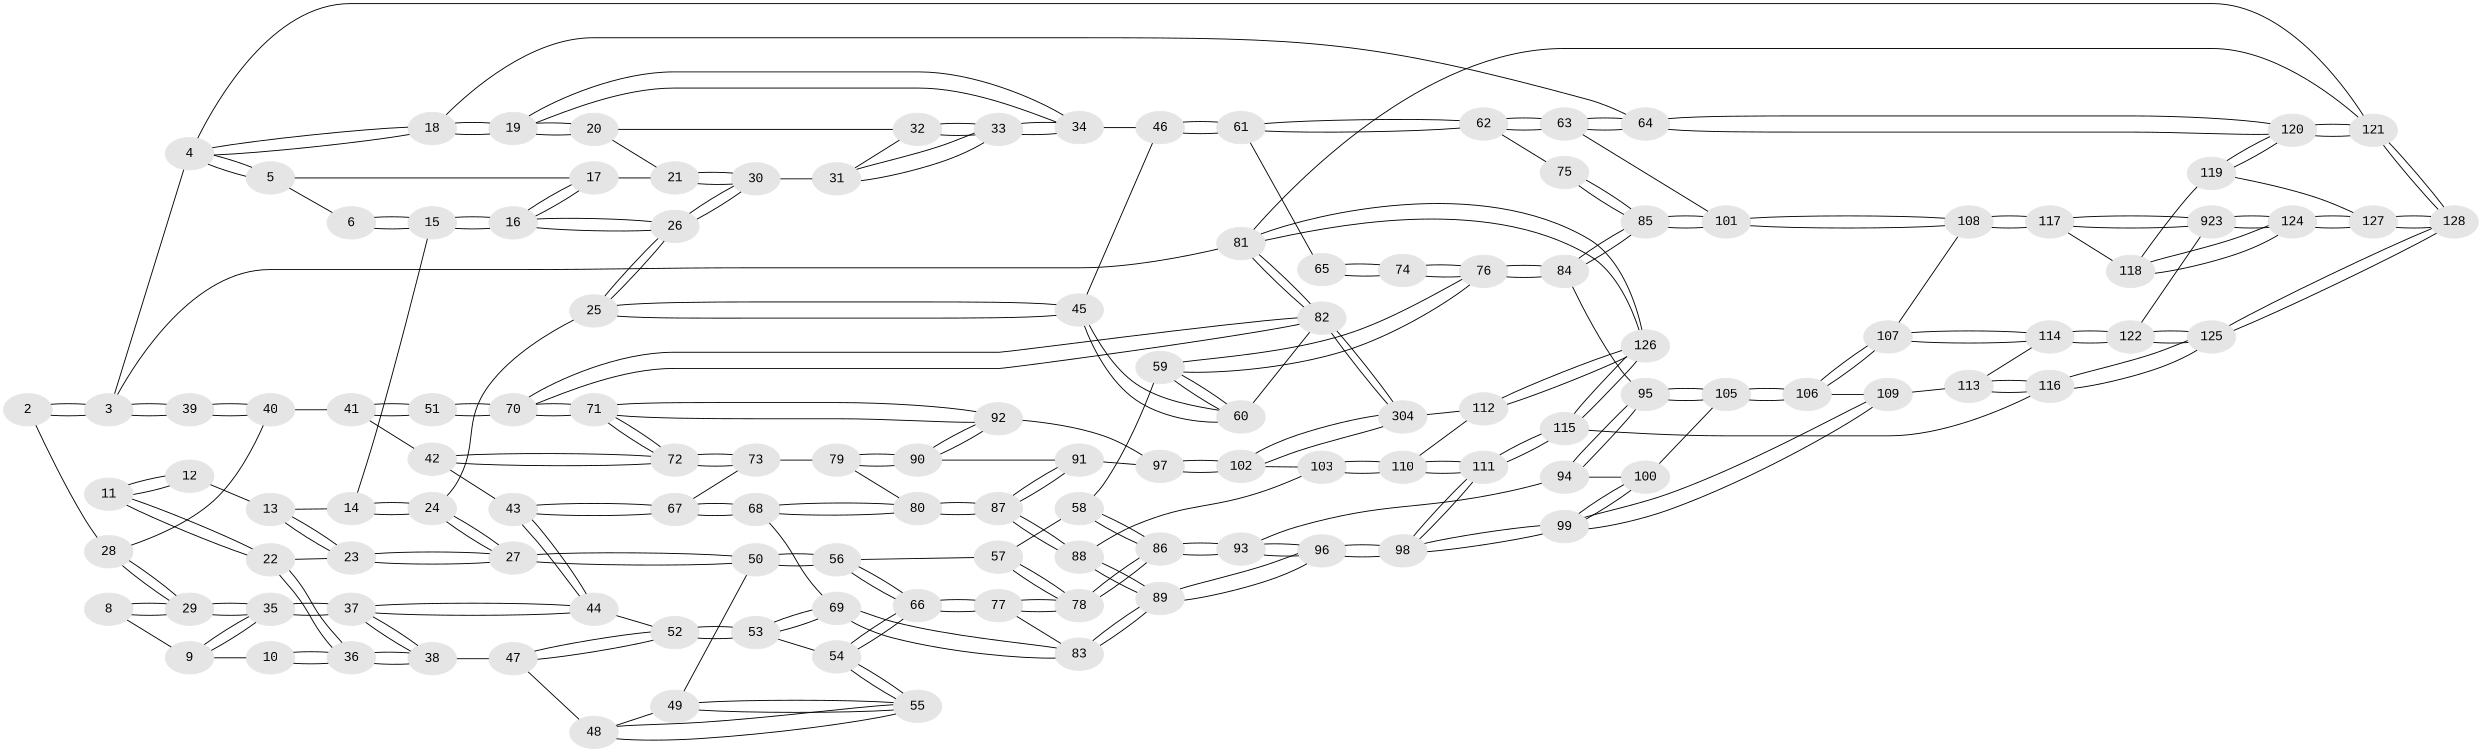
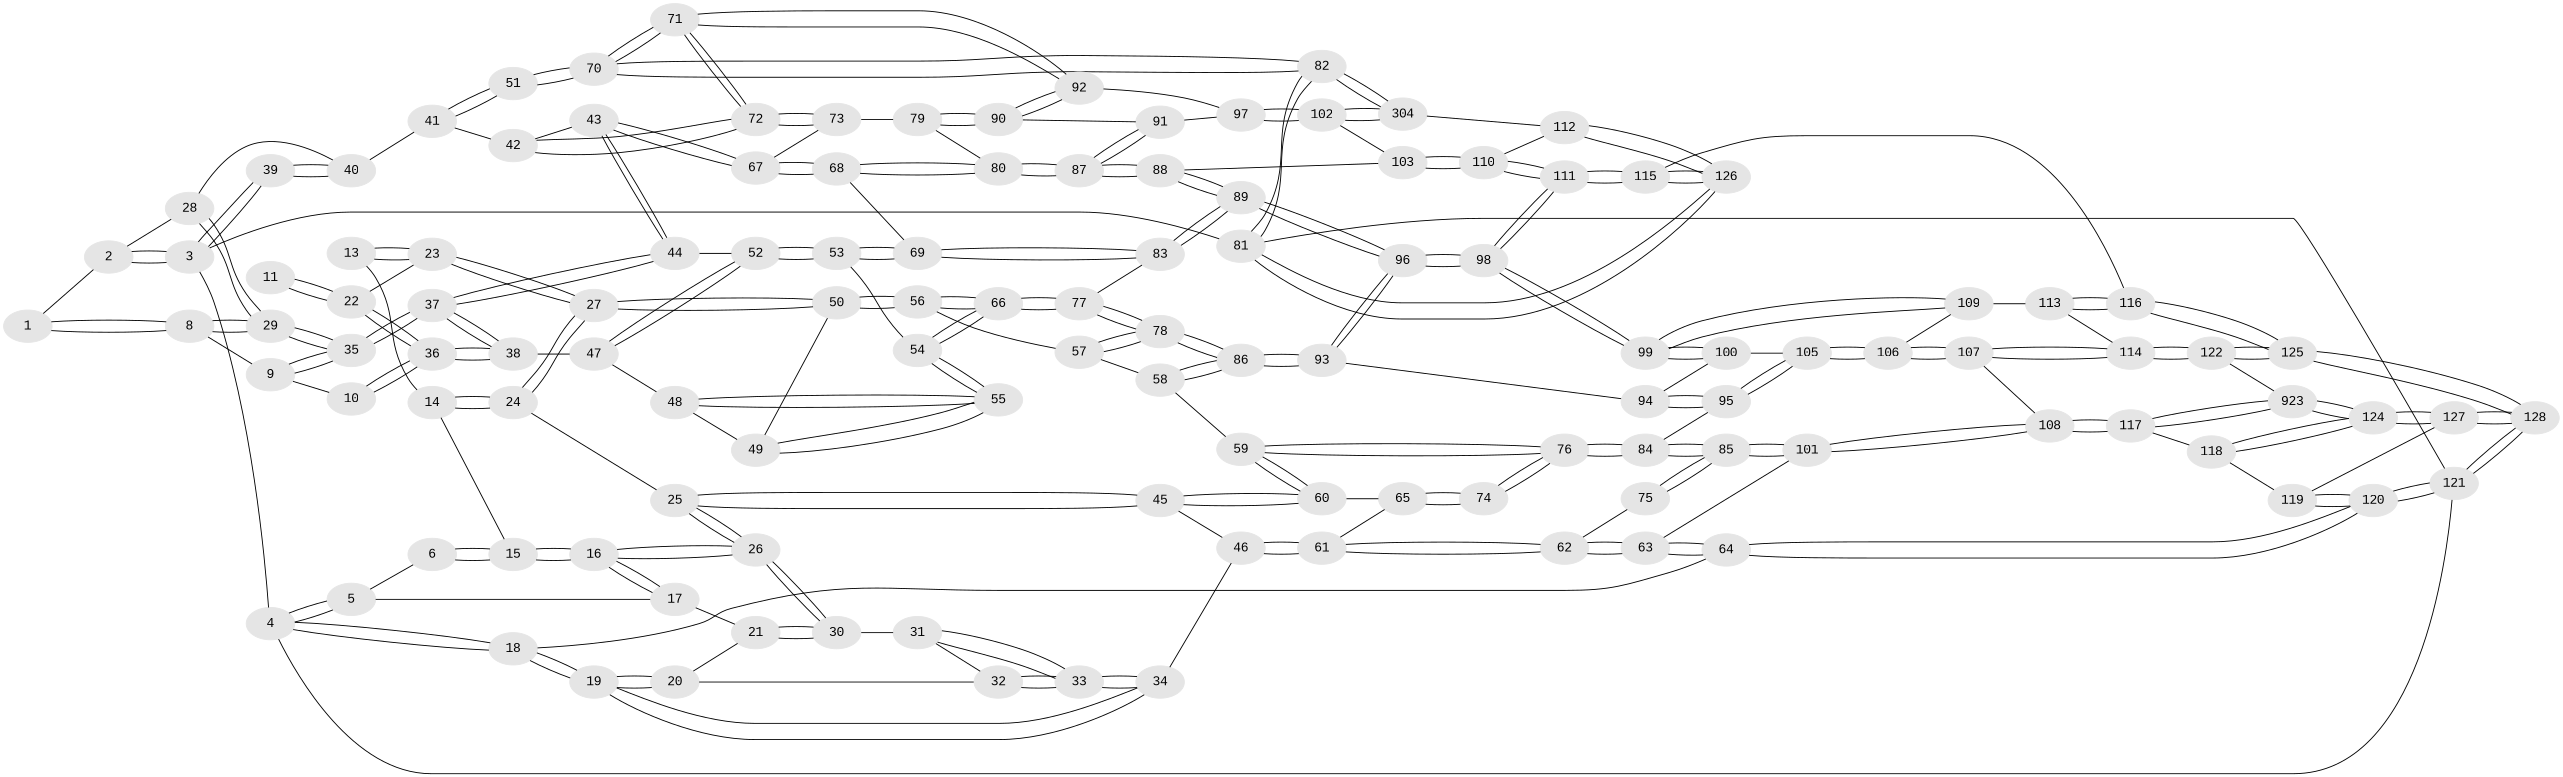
none -> (28, 326)
(1277, 373) -> (1362, 499)
(190, 476) -> none
